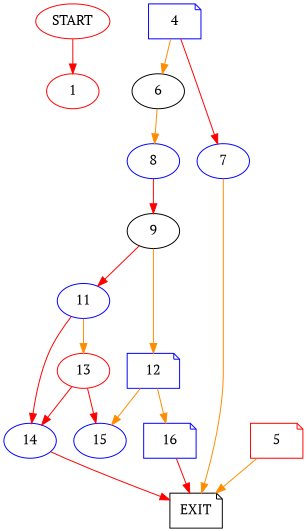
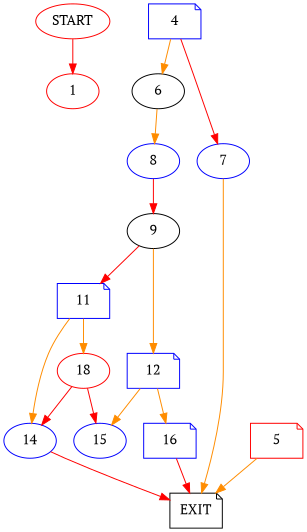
(83, 301) -> (83, 301)
(45, 362) -> (45, 363)
(83, 371) -> (83, 371)
